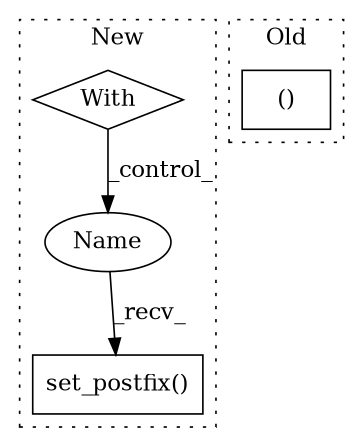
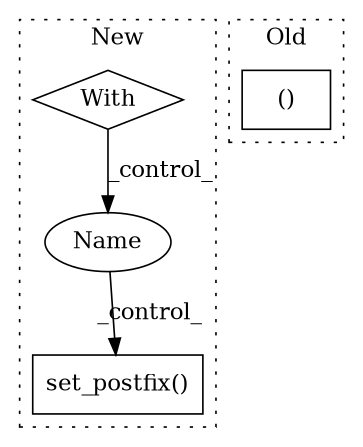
(150, 313) -> (150, 313)
